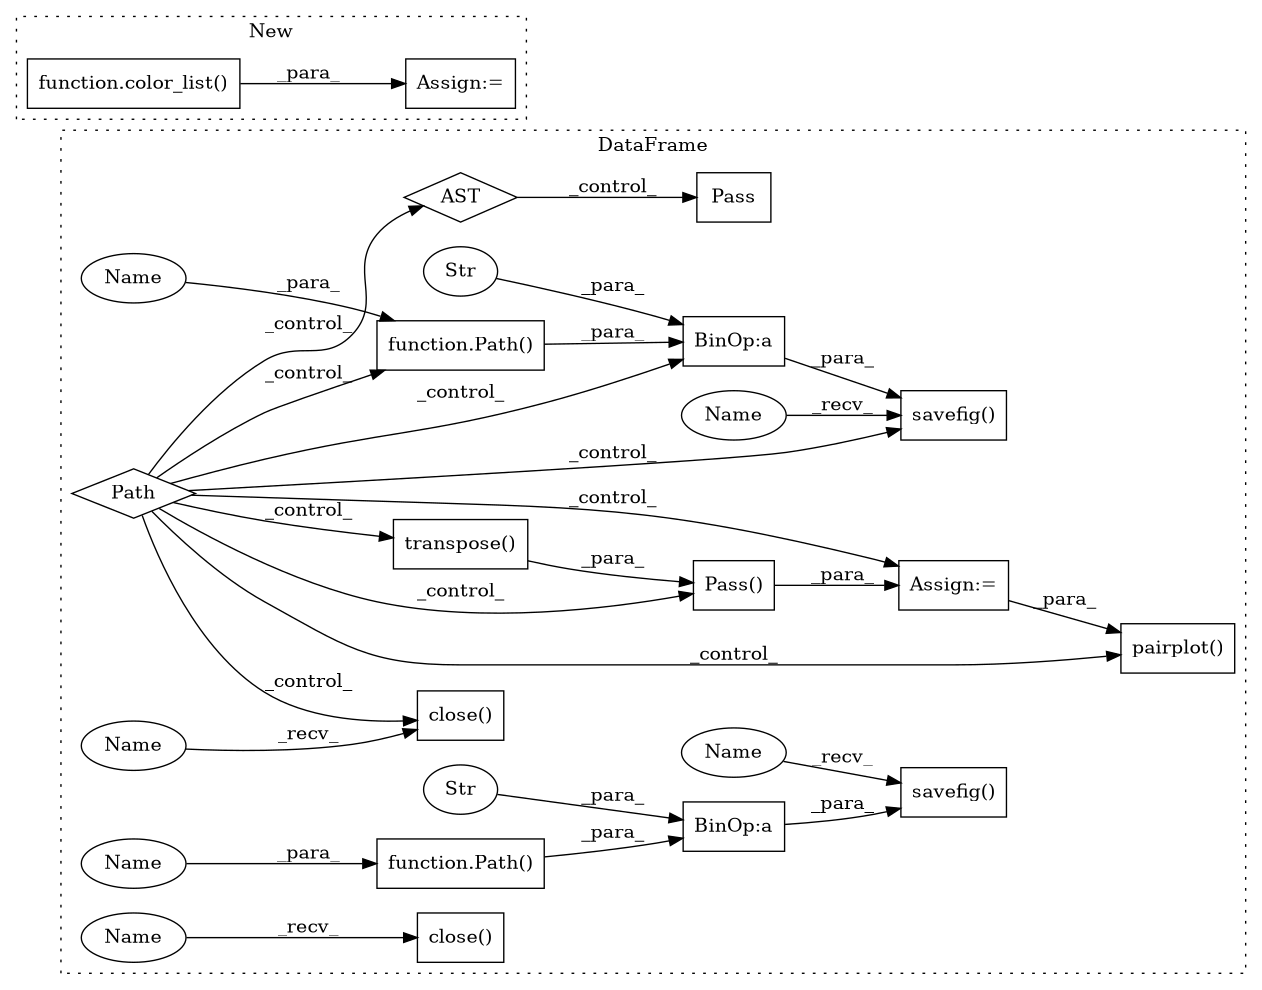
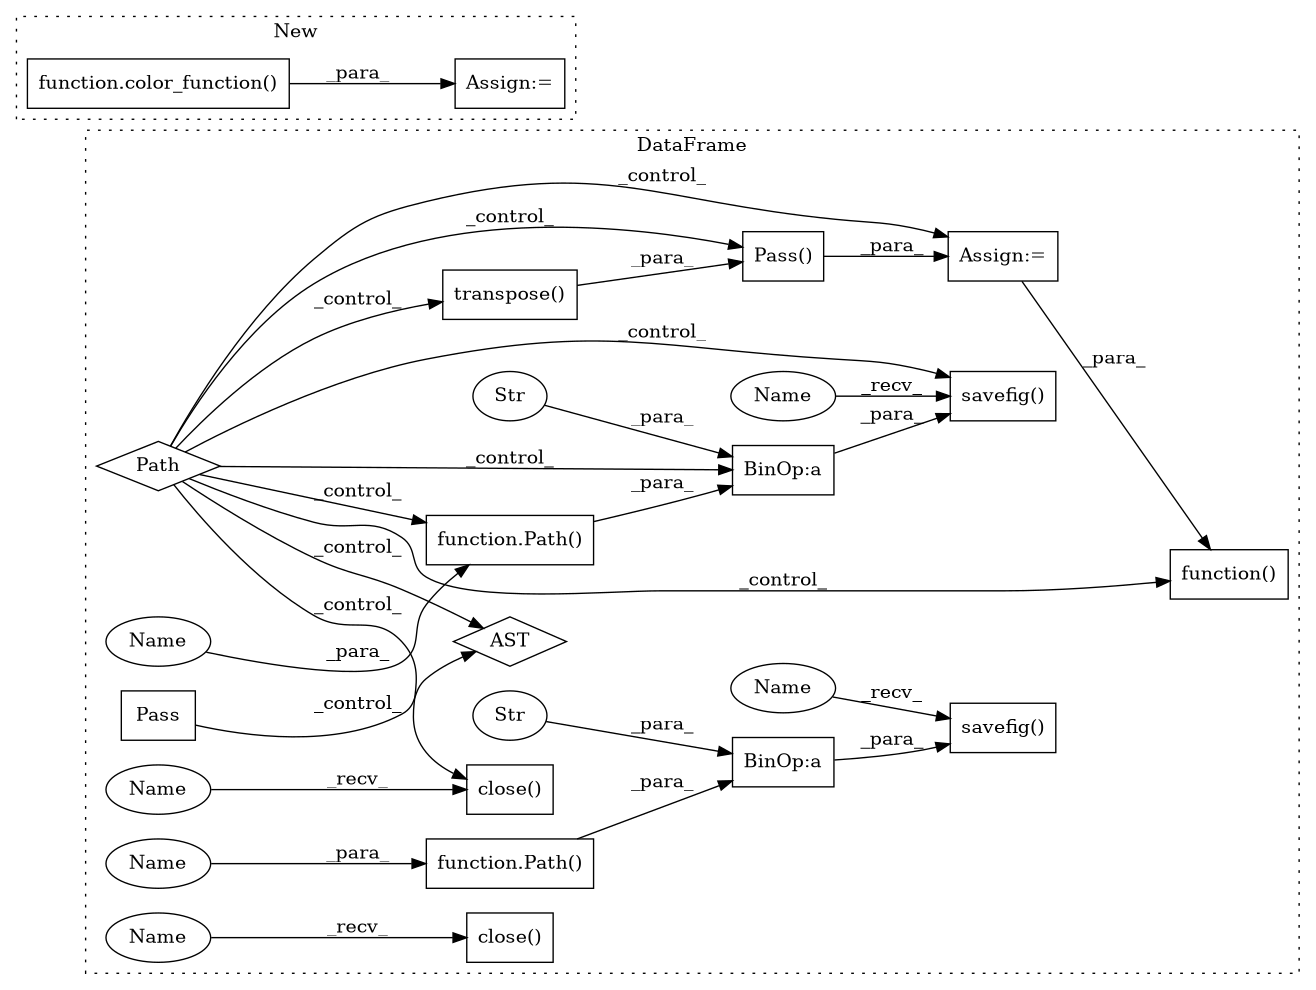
(134, 84) -> (158, 84)
(600, 197) -> (343, 733)
(1178, 648) -> (1229, 574)
